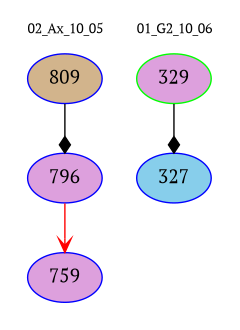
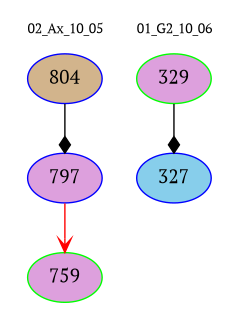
(65, 79) -> (65, 79)
(65, 178) -> (65, 178)
(65, 277) -> (65, 277)
